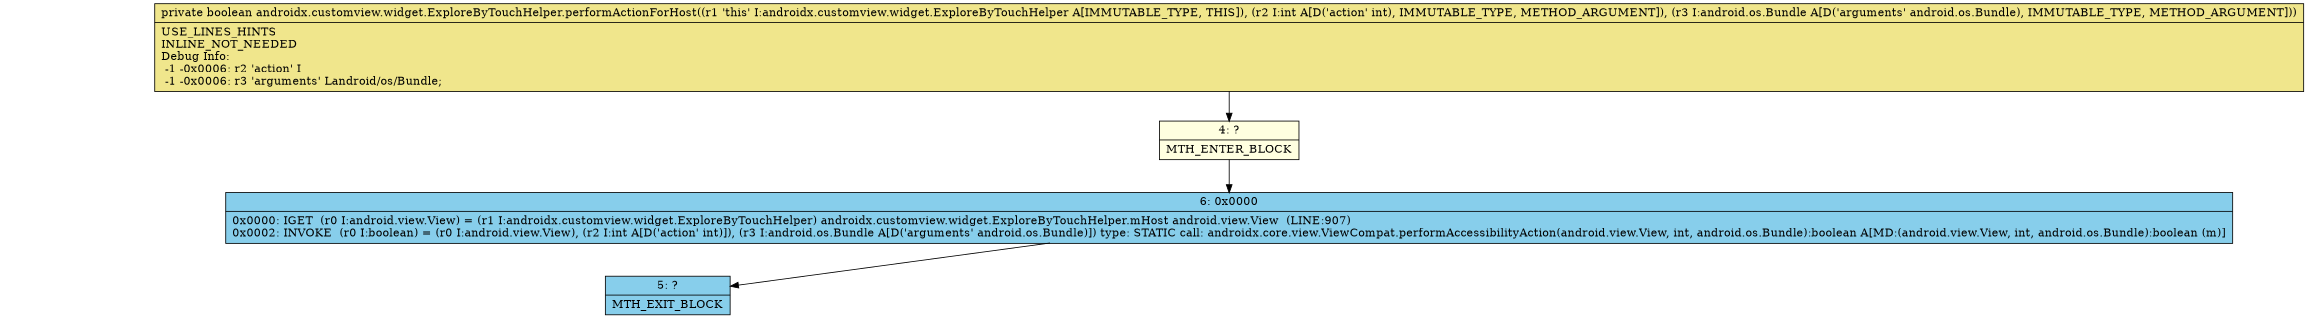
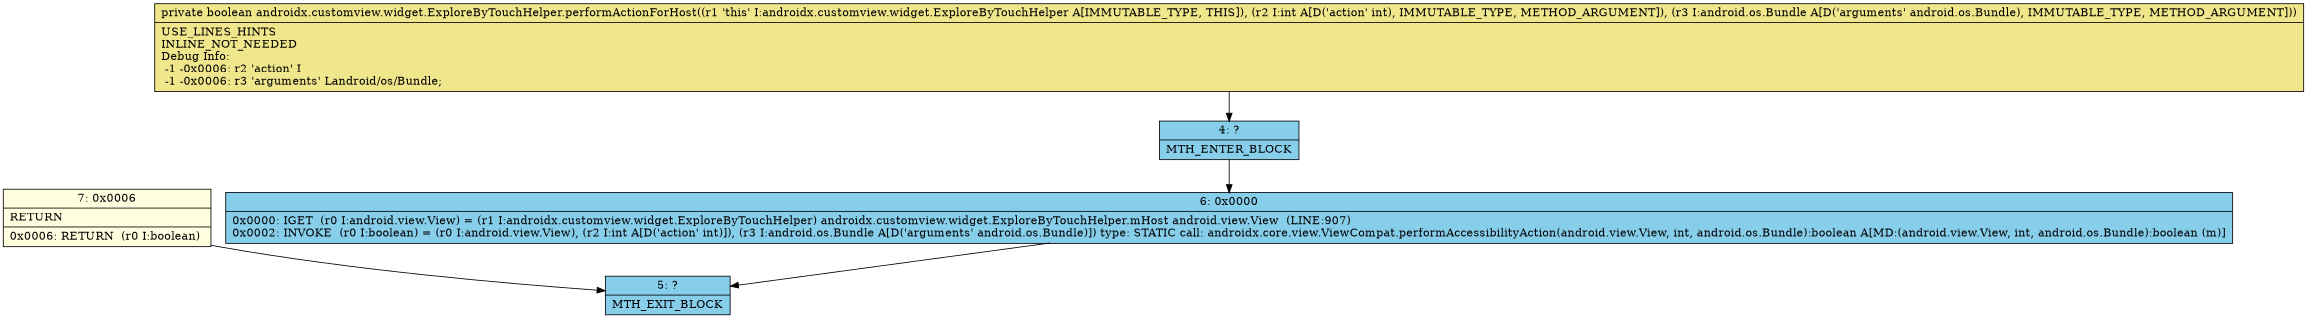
(1229, 140) -> (1229, 140)
none -> (107, 218)
